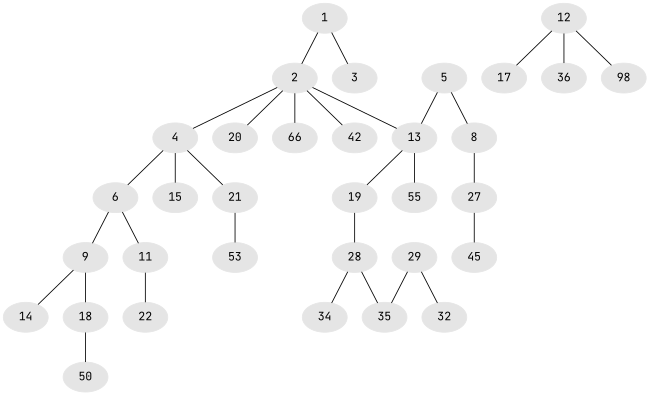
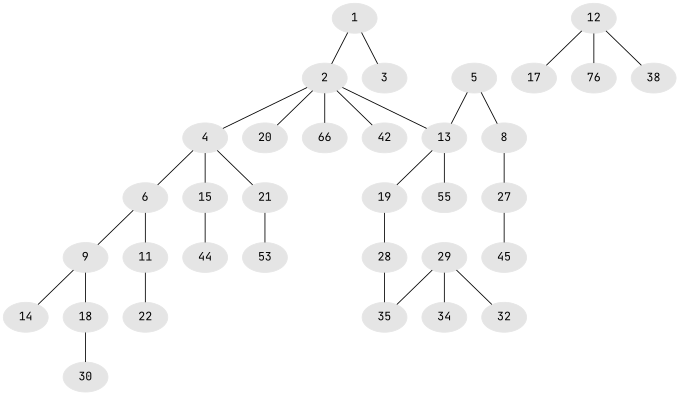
(564, 78) -> (594, 78)
(624, 78) -> (654, 78)
none -> (205, 257)
(340, 287) -> (444, 287)
(86, 377) -> (86, 377)
